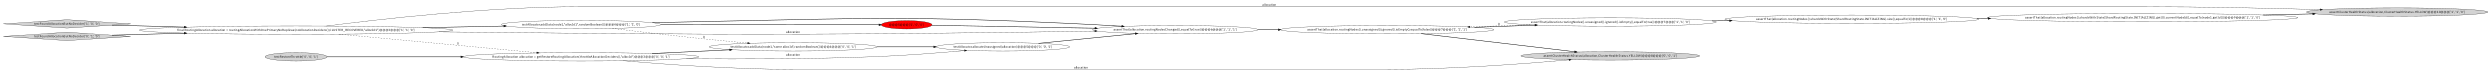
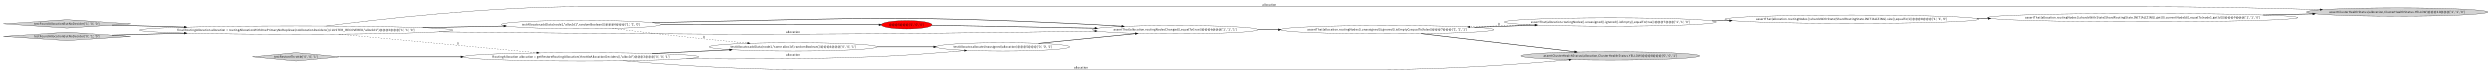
(296, 57) -> (296, 57)
